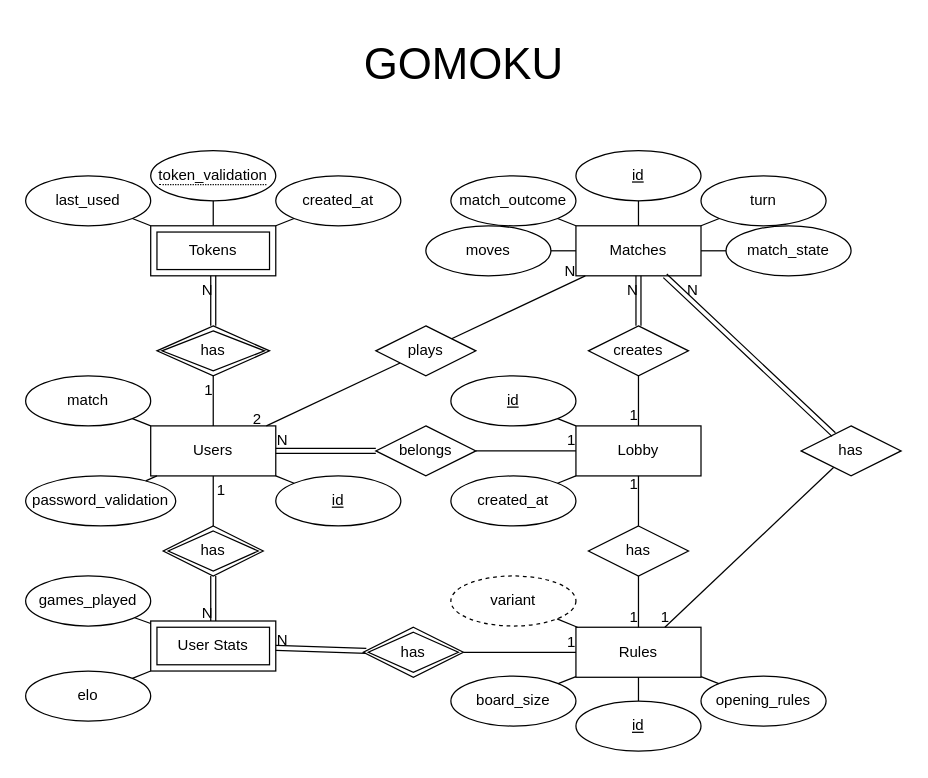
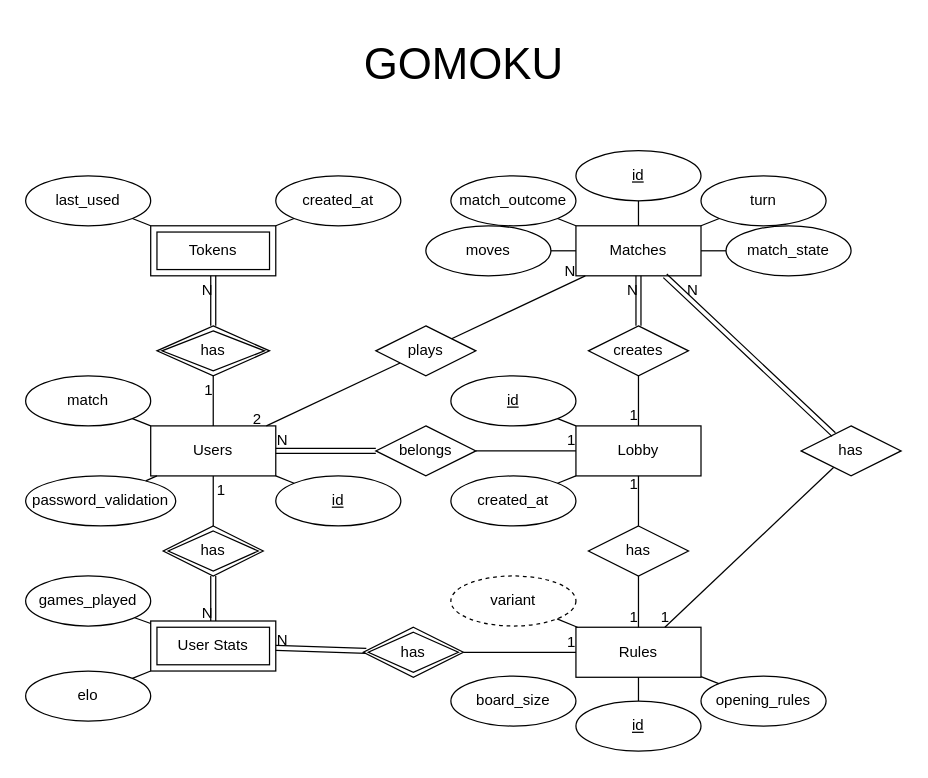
(213, 176) -> none
(213, 214) -> none
(567, 680) -> none
